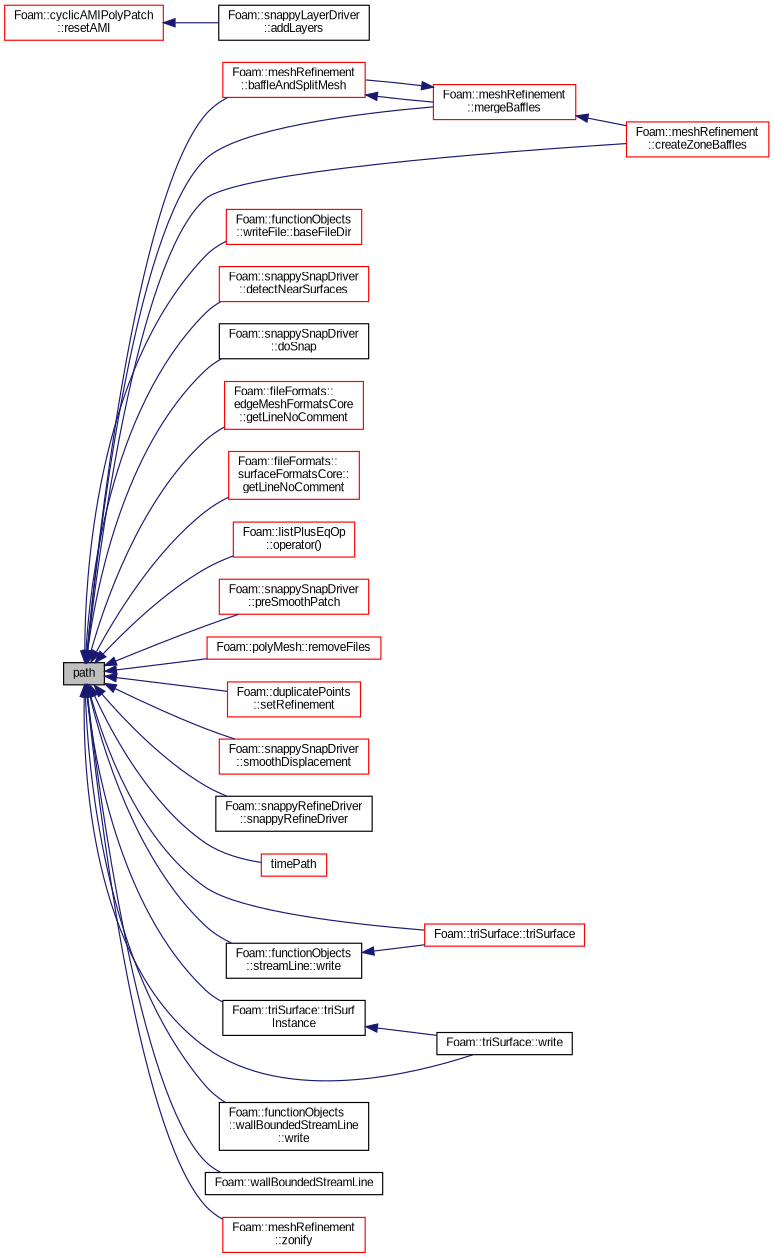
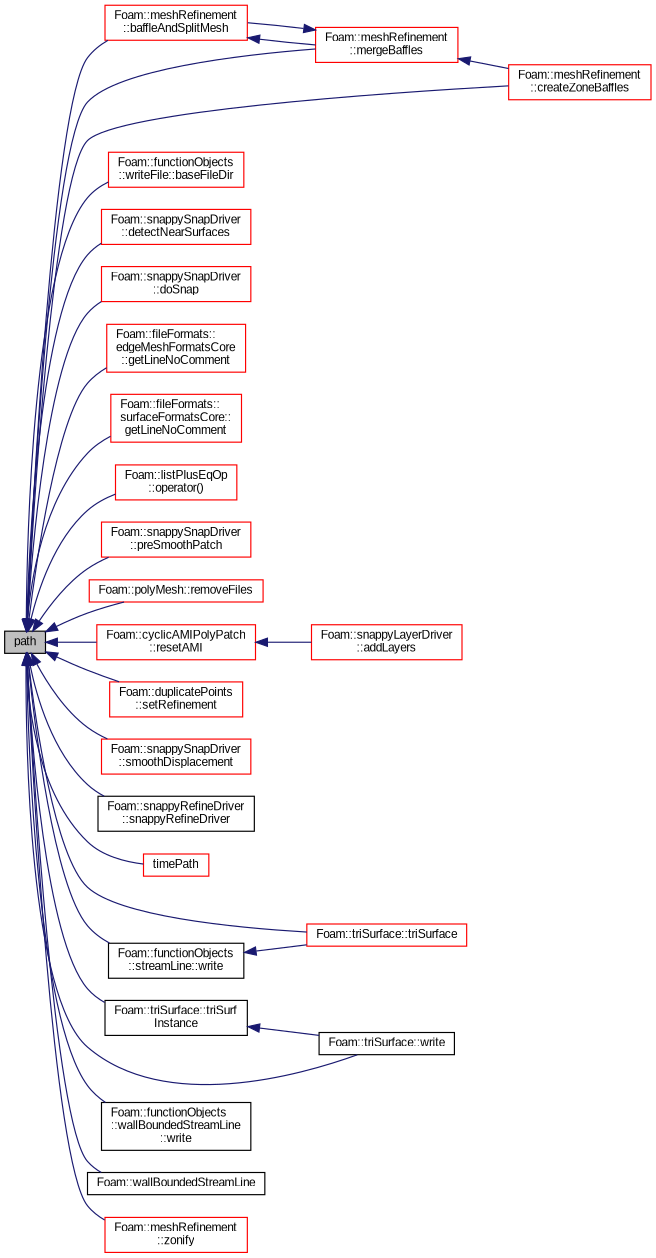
(294, 23) -> (387, 642)
(294, 341) -> (176, 284)
none -> (77, 642)
